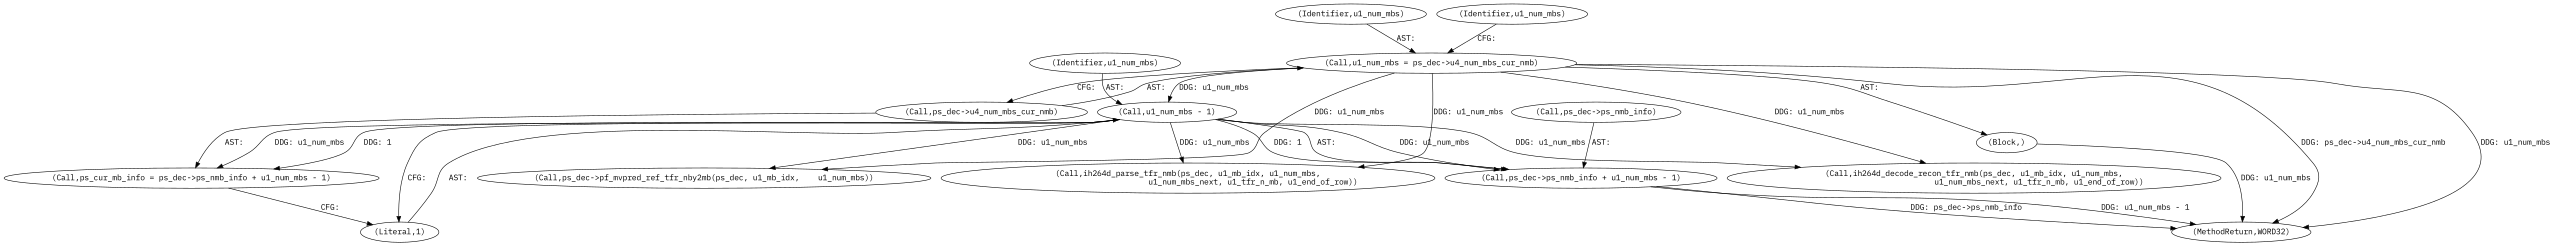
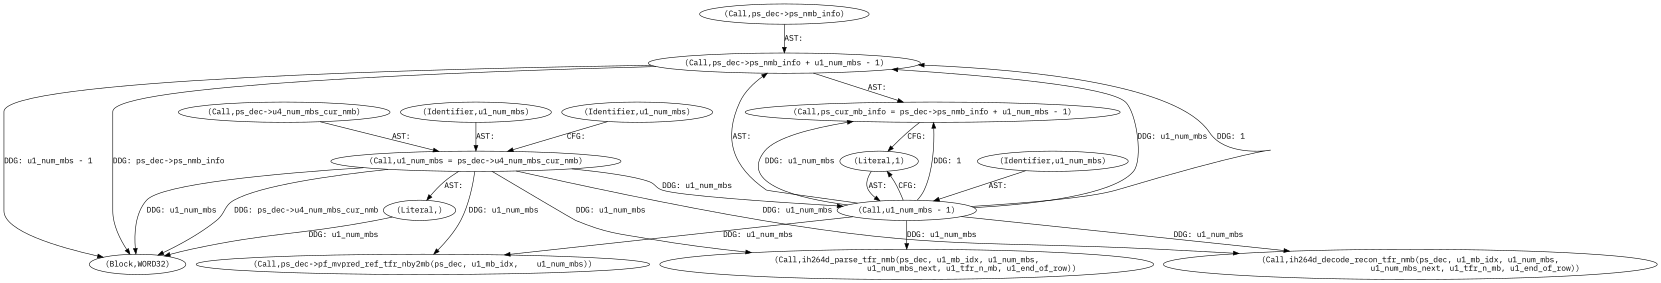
(1156, 75) -> none
(530, 117) -> (856, 87)
(2007, 143) -> (420, 210)
(2241, 232) -> (138, 264)
